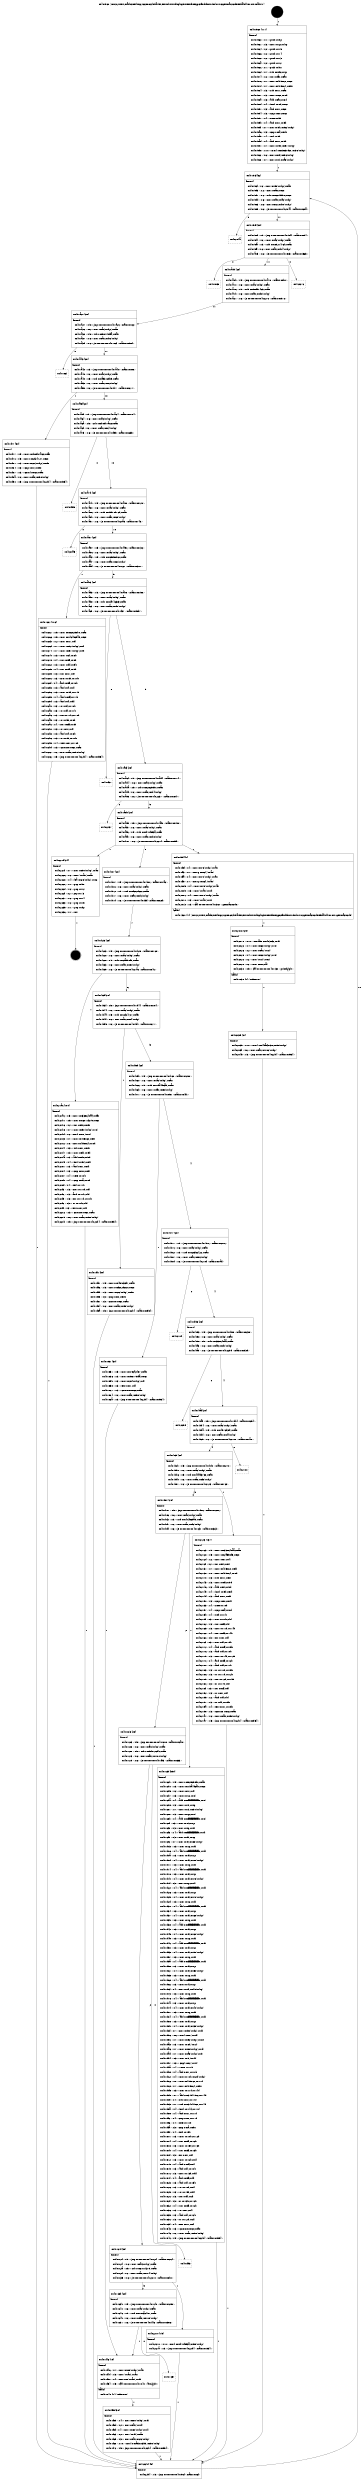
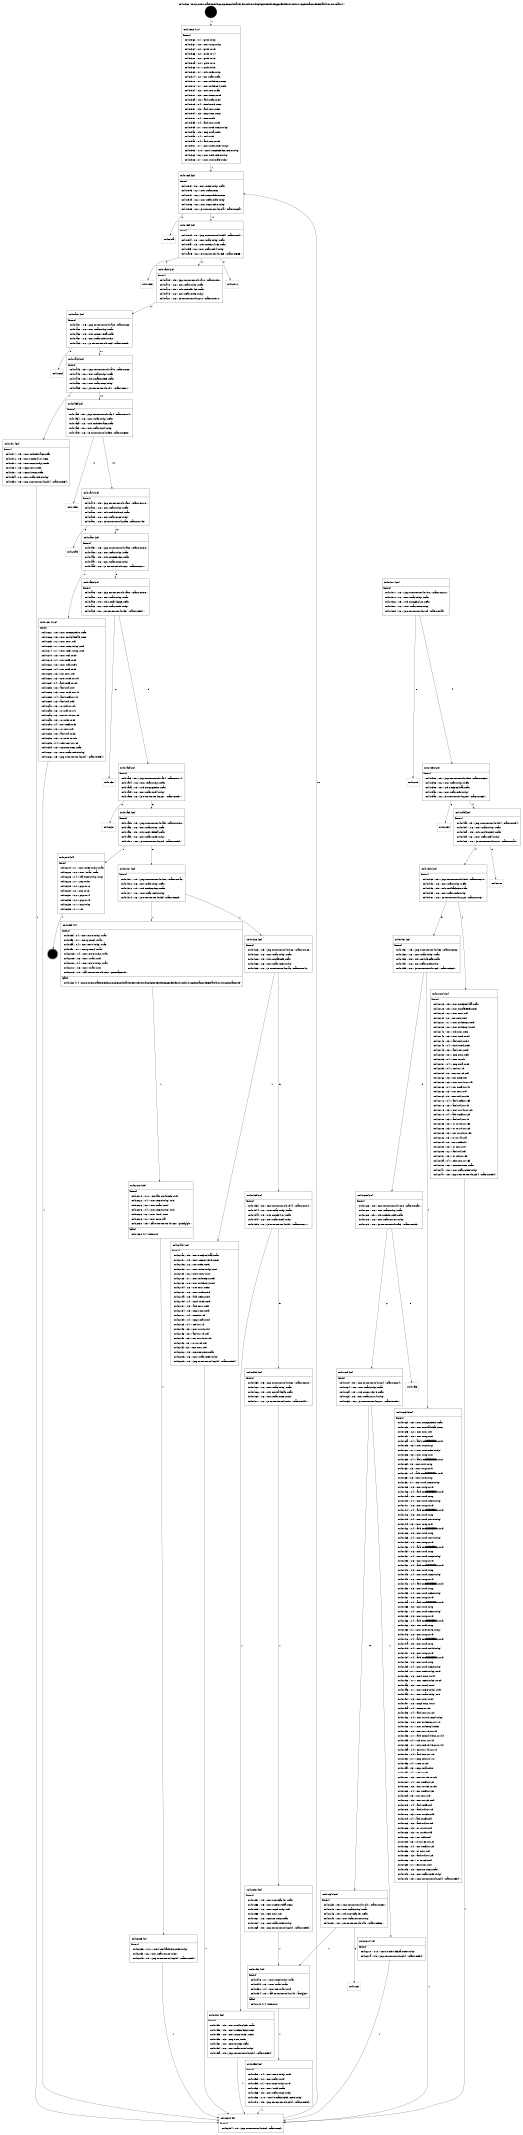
(190, 849) -> (152, 911)
(177, 1163) -> none
